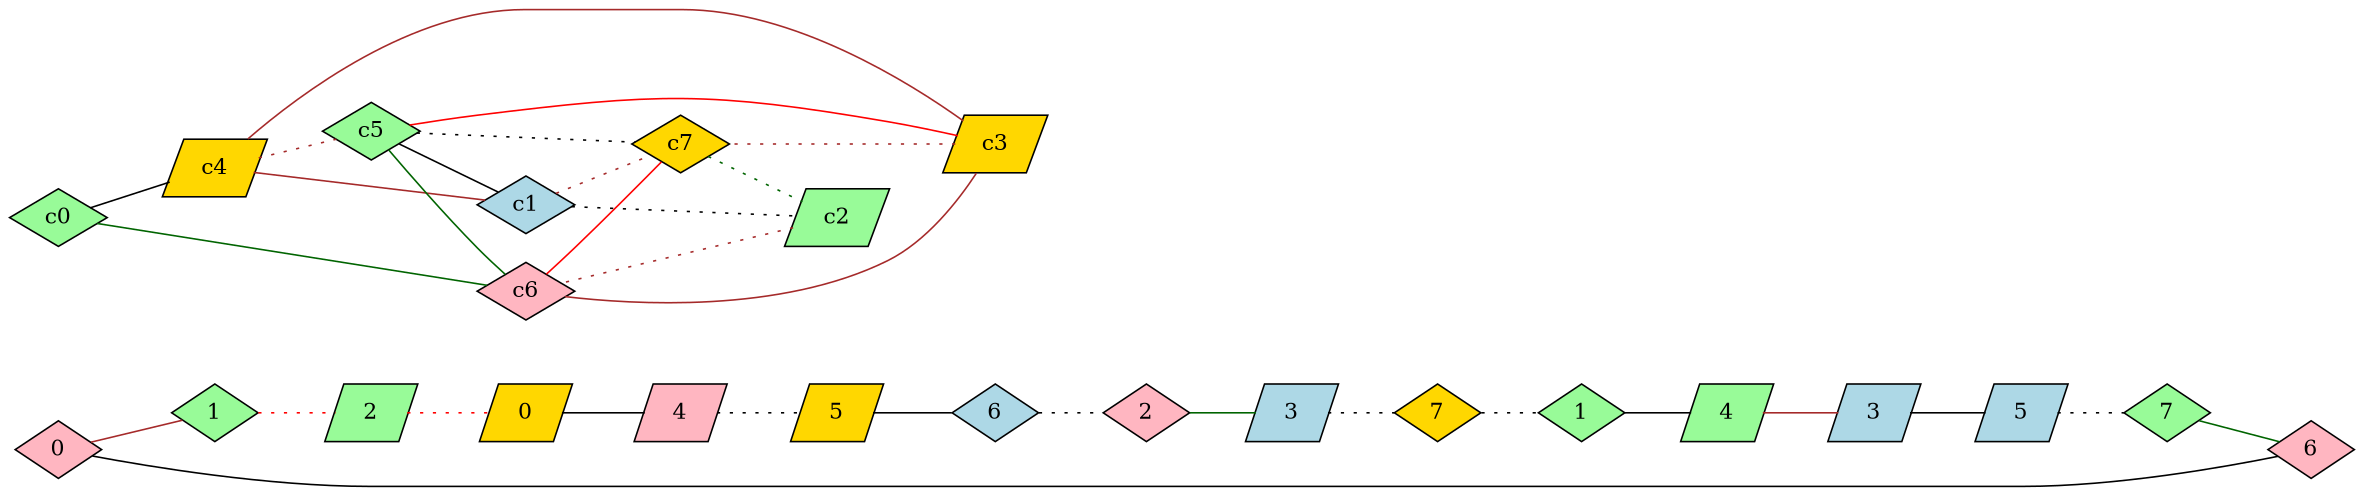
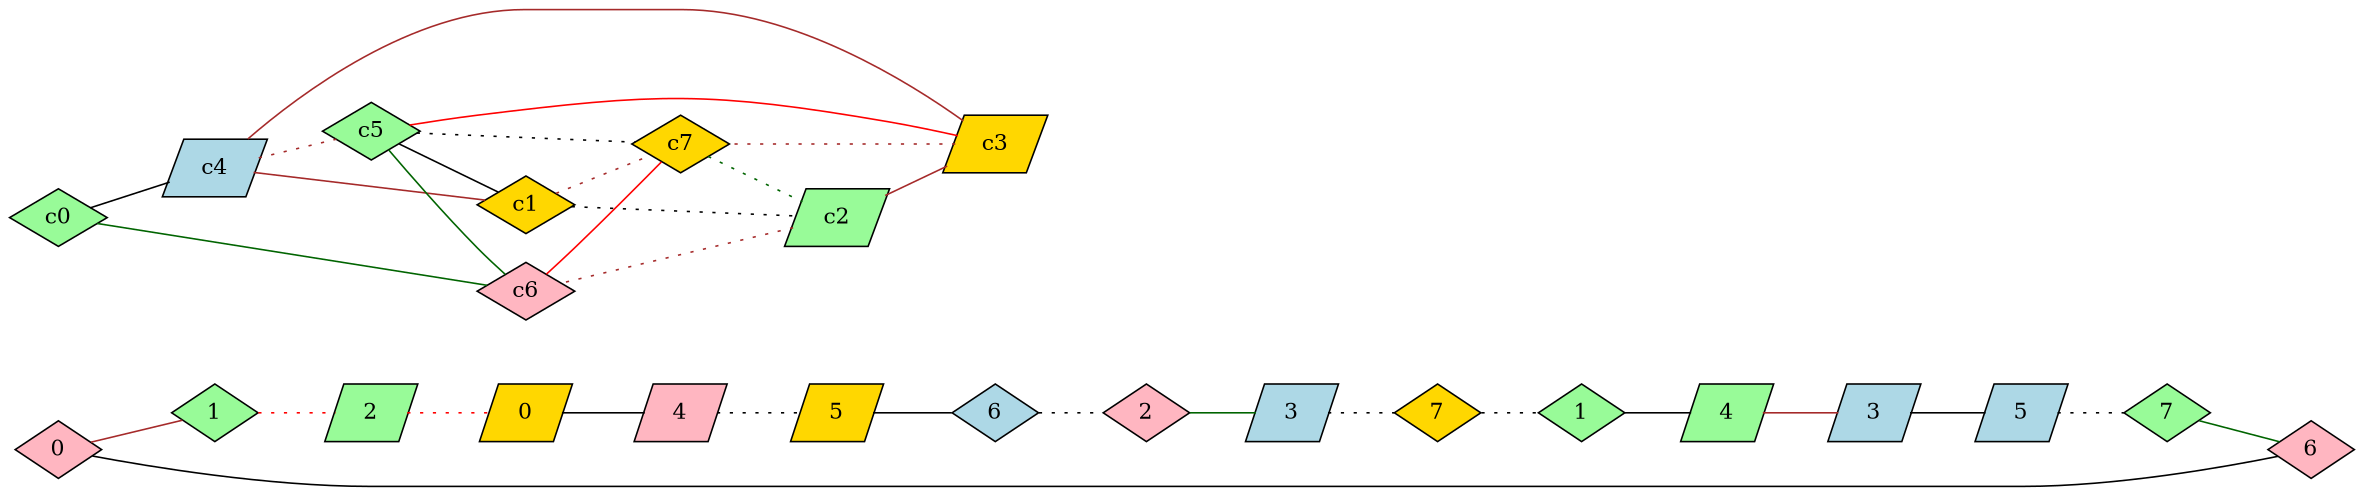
(215, 168) -> (215, 168)
(526, 205) -> (526, 205)
(791, 292) -> (916, 181)
